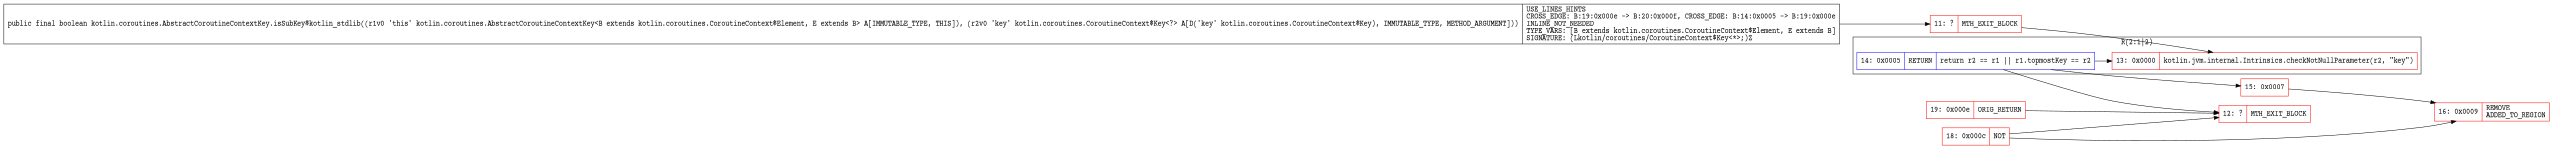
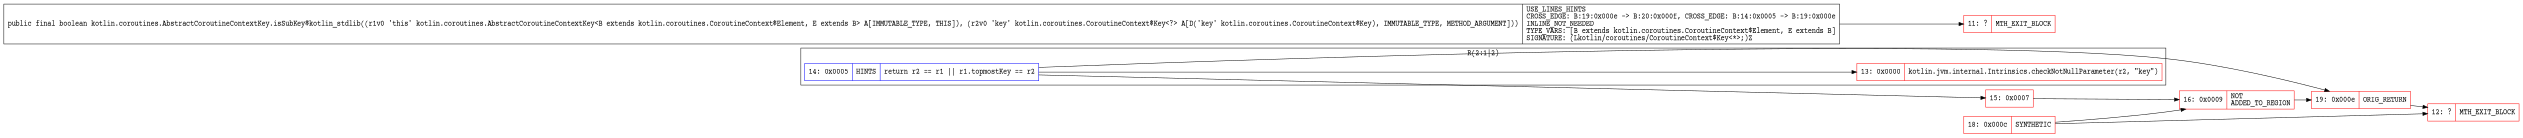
(2134, 40) -> none
(1920, 61) -> (866, 72)
(2107, 100) -> (1587, 51)
none -> (2300, 100)
(2498, 108) -> (2237, 96)
(2000, 136) -> (2033, 125)
